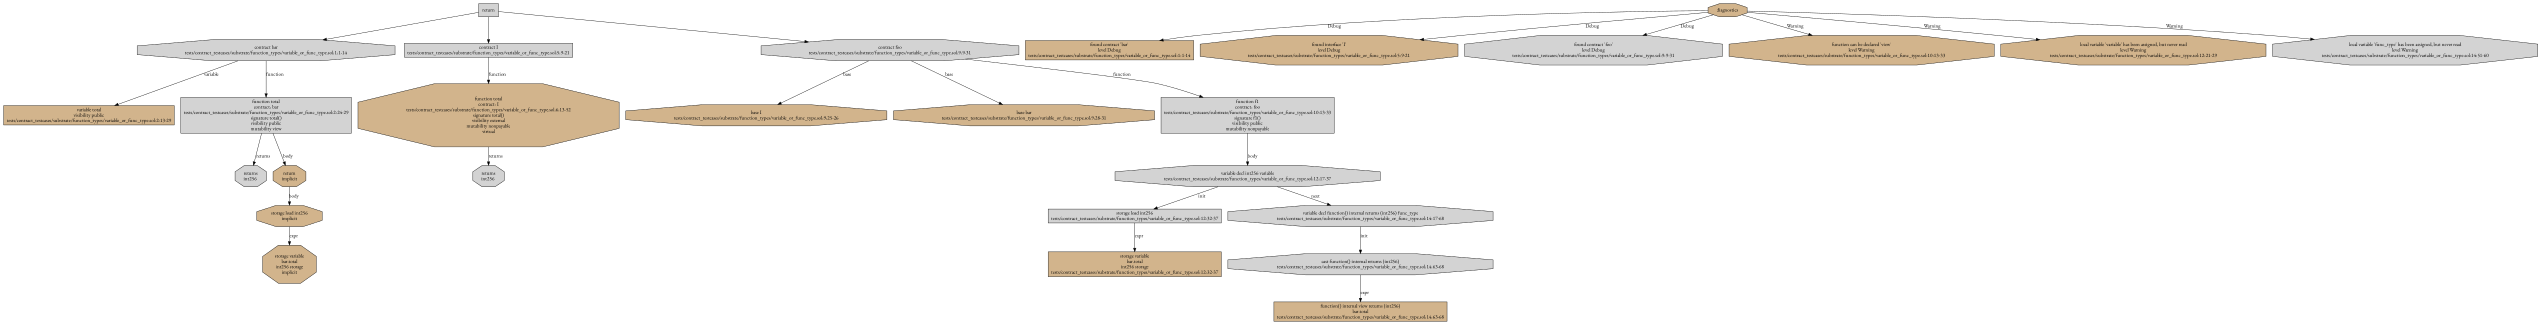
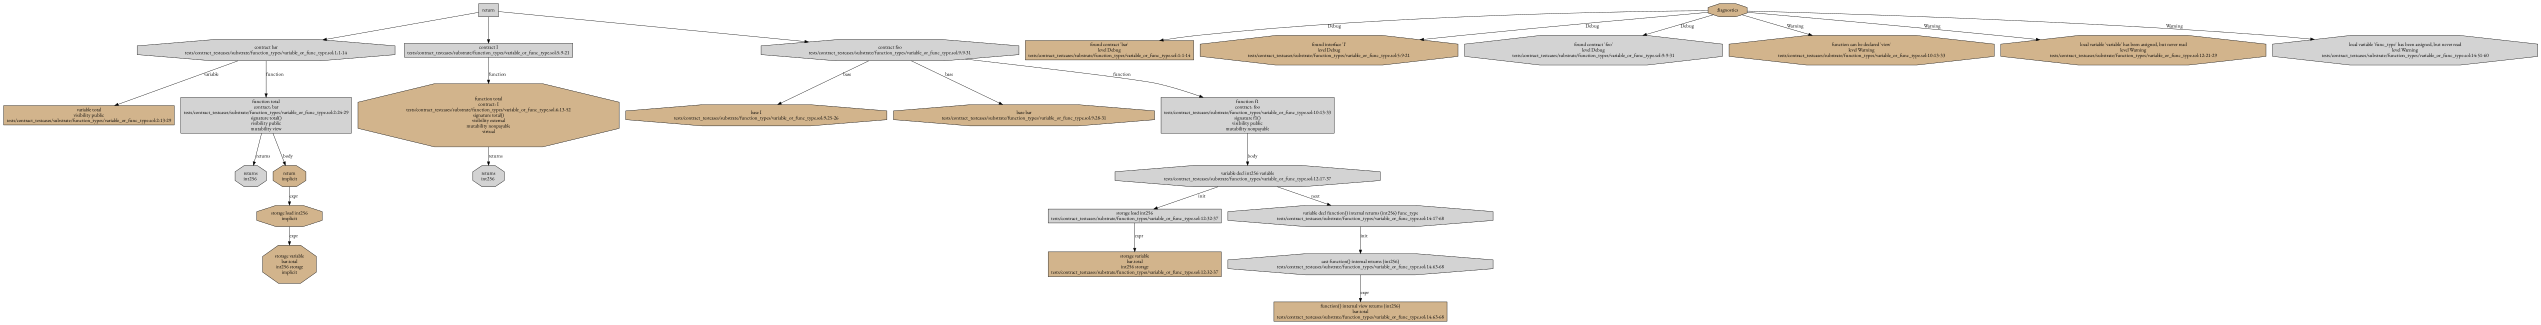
(294, 196) -> (294, 196)
